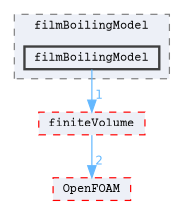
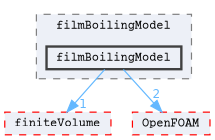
(92, 150) -> (139, 86)
